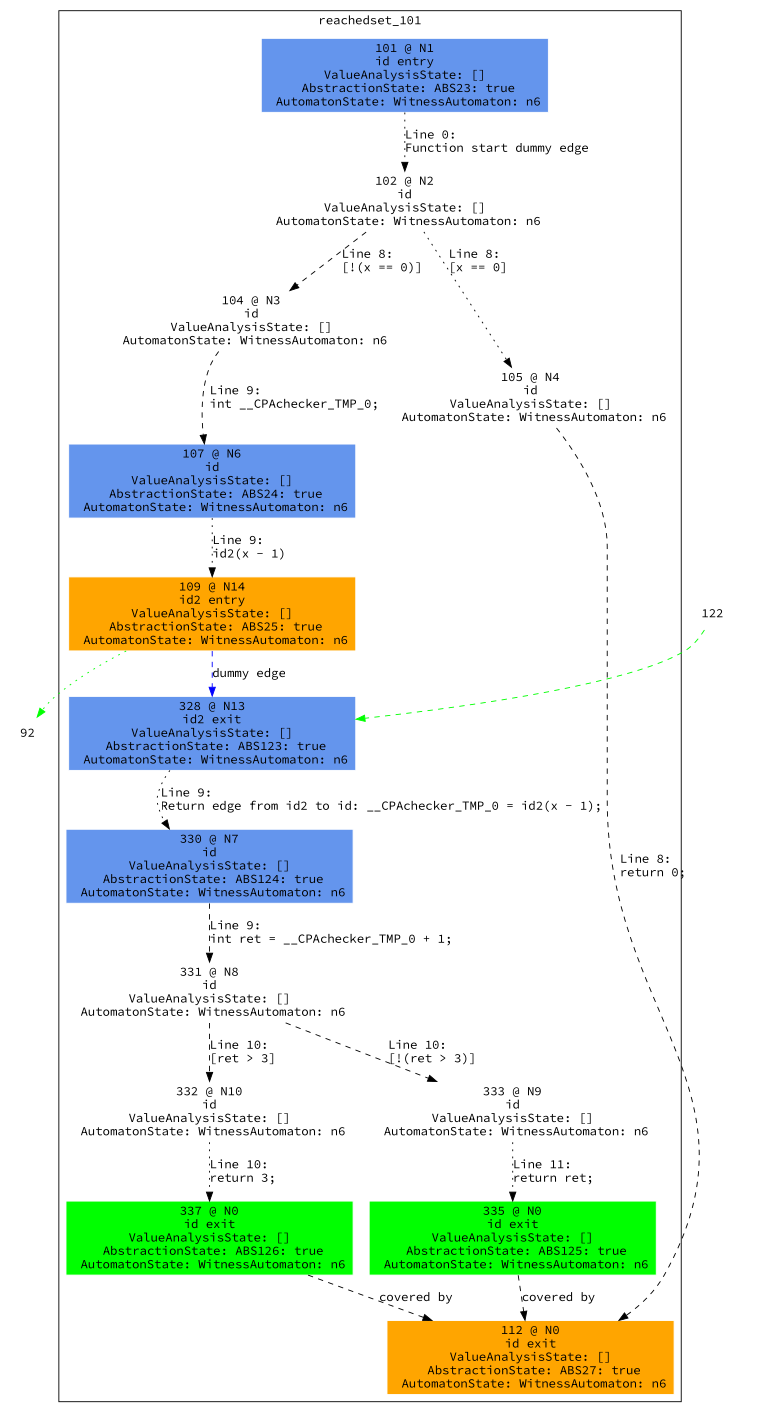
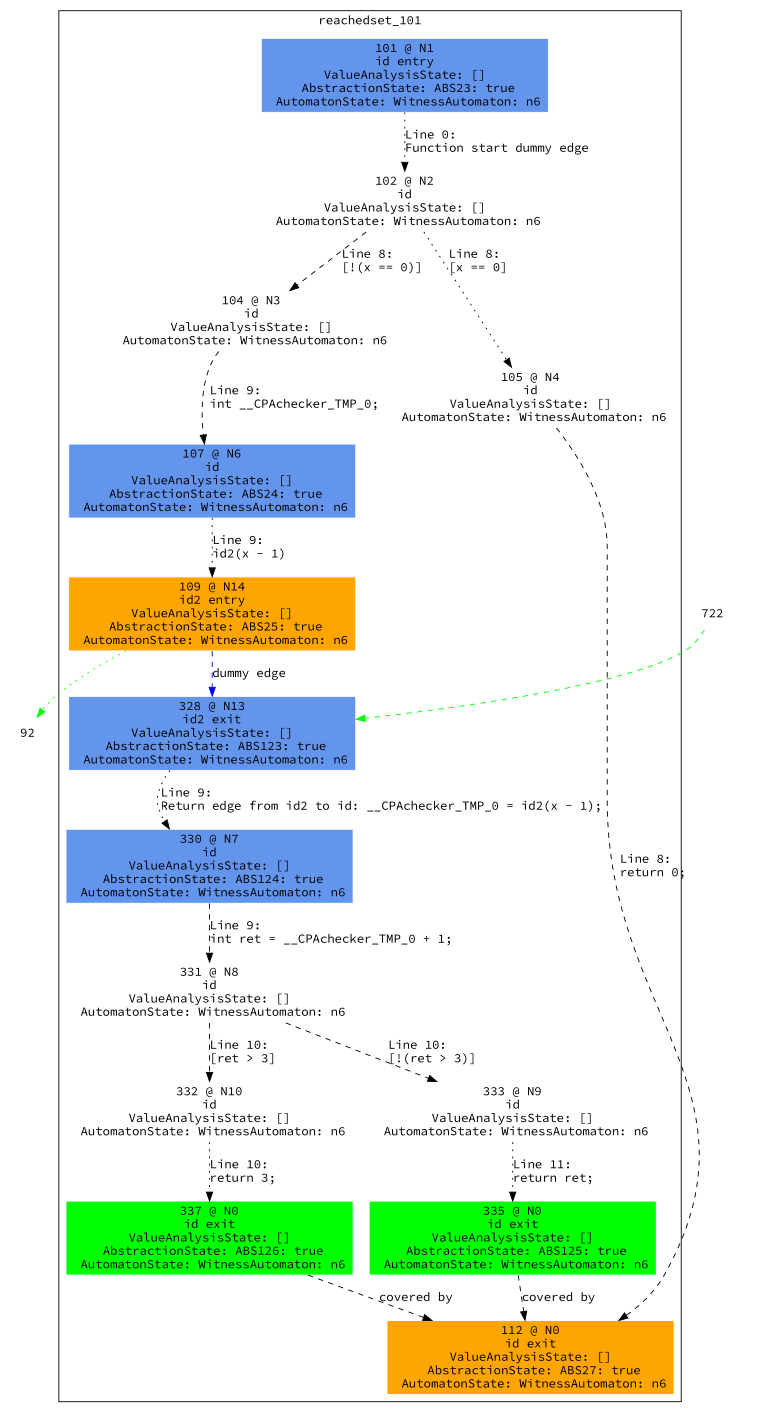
(712, 614) -> (712, 614)
